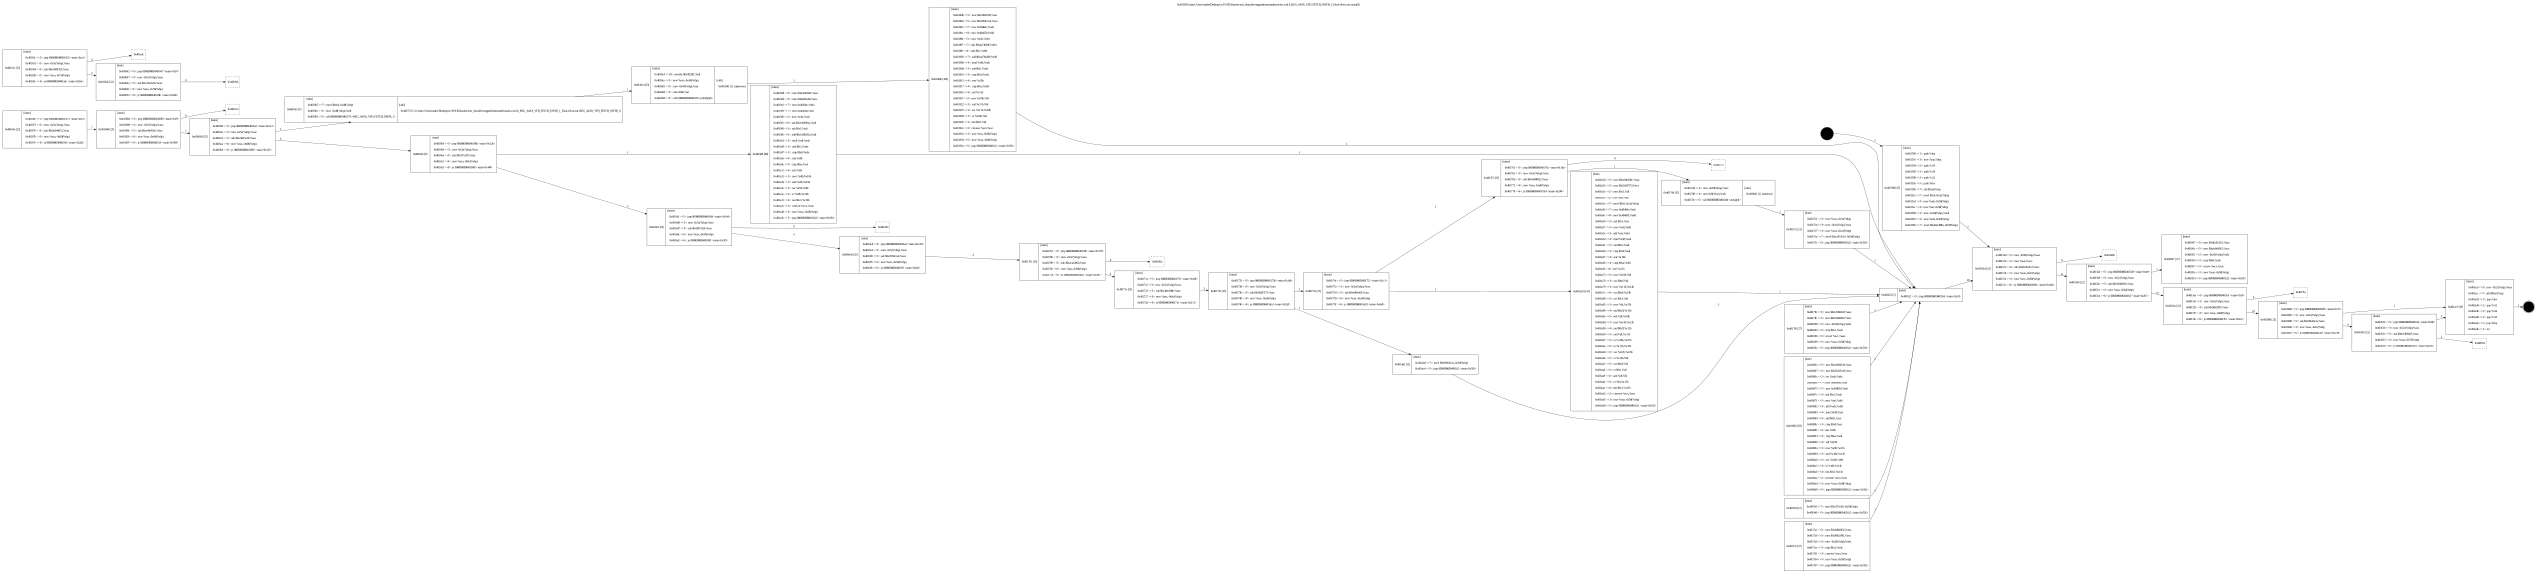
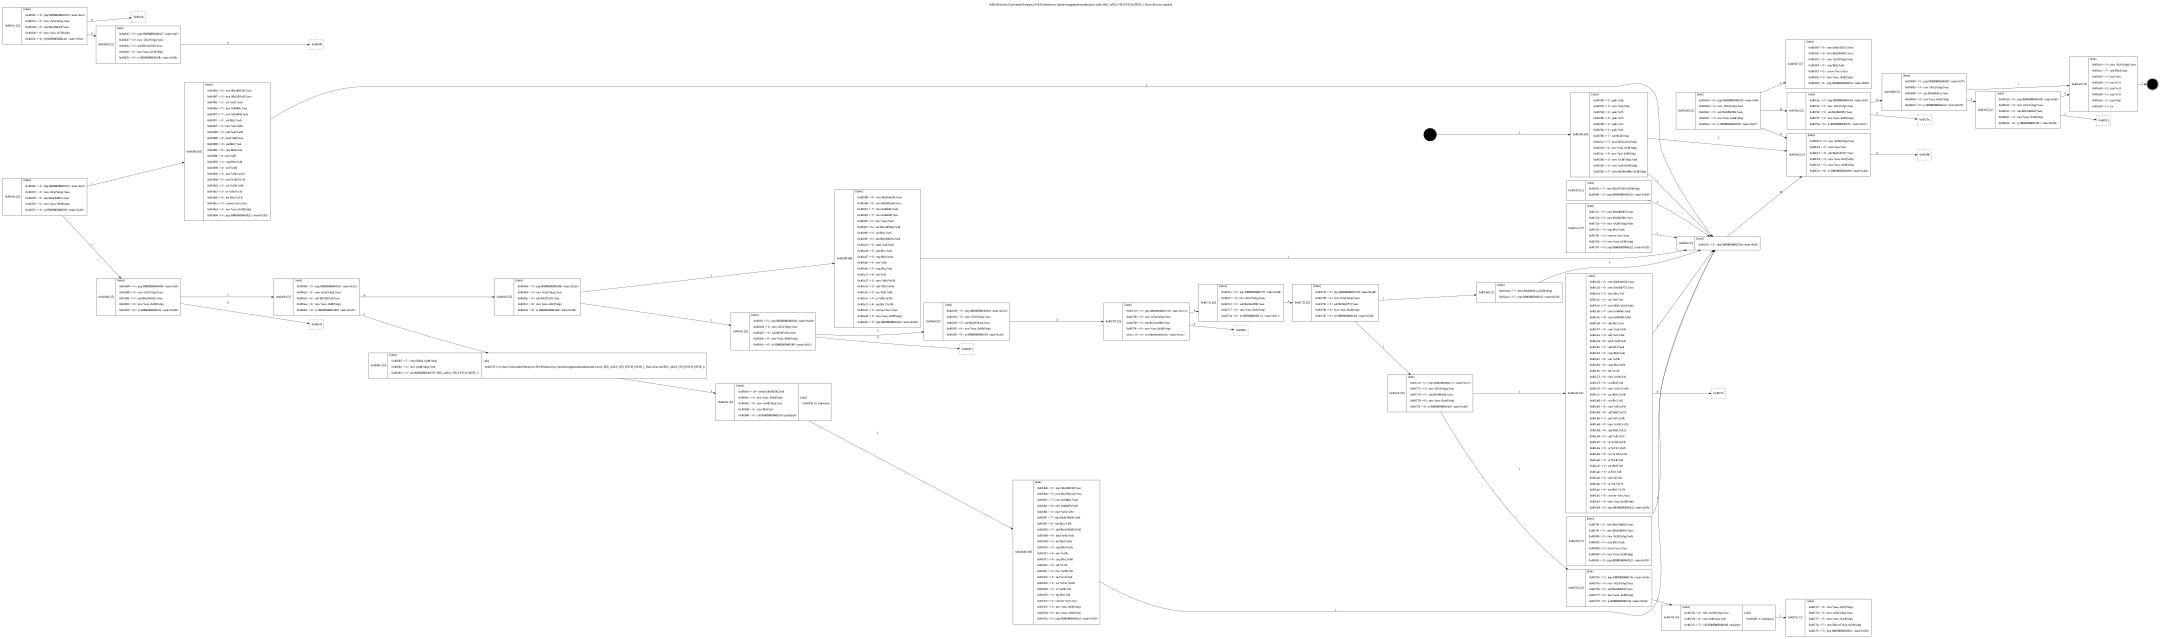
(1638, 160) -> (1681, 393)
none -> (135, 175)
(1882, 268) -> (1679, 204)
(2061, 276) -> (1773, 133)
